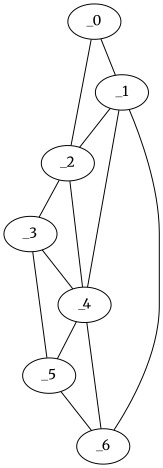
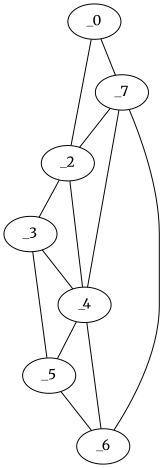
(122, 92) -> (122, 92)
